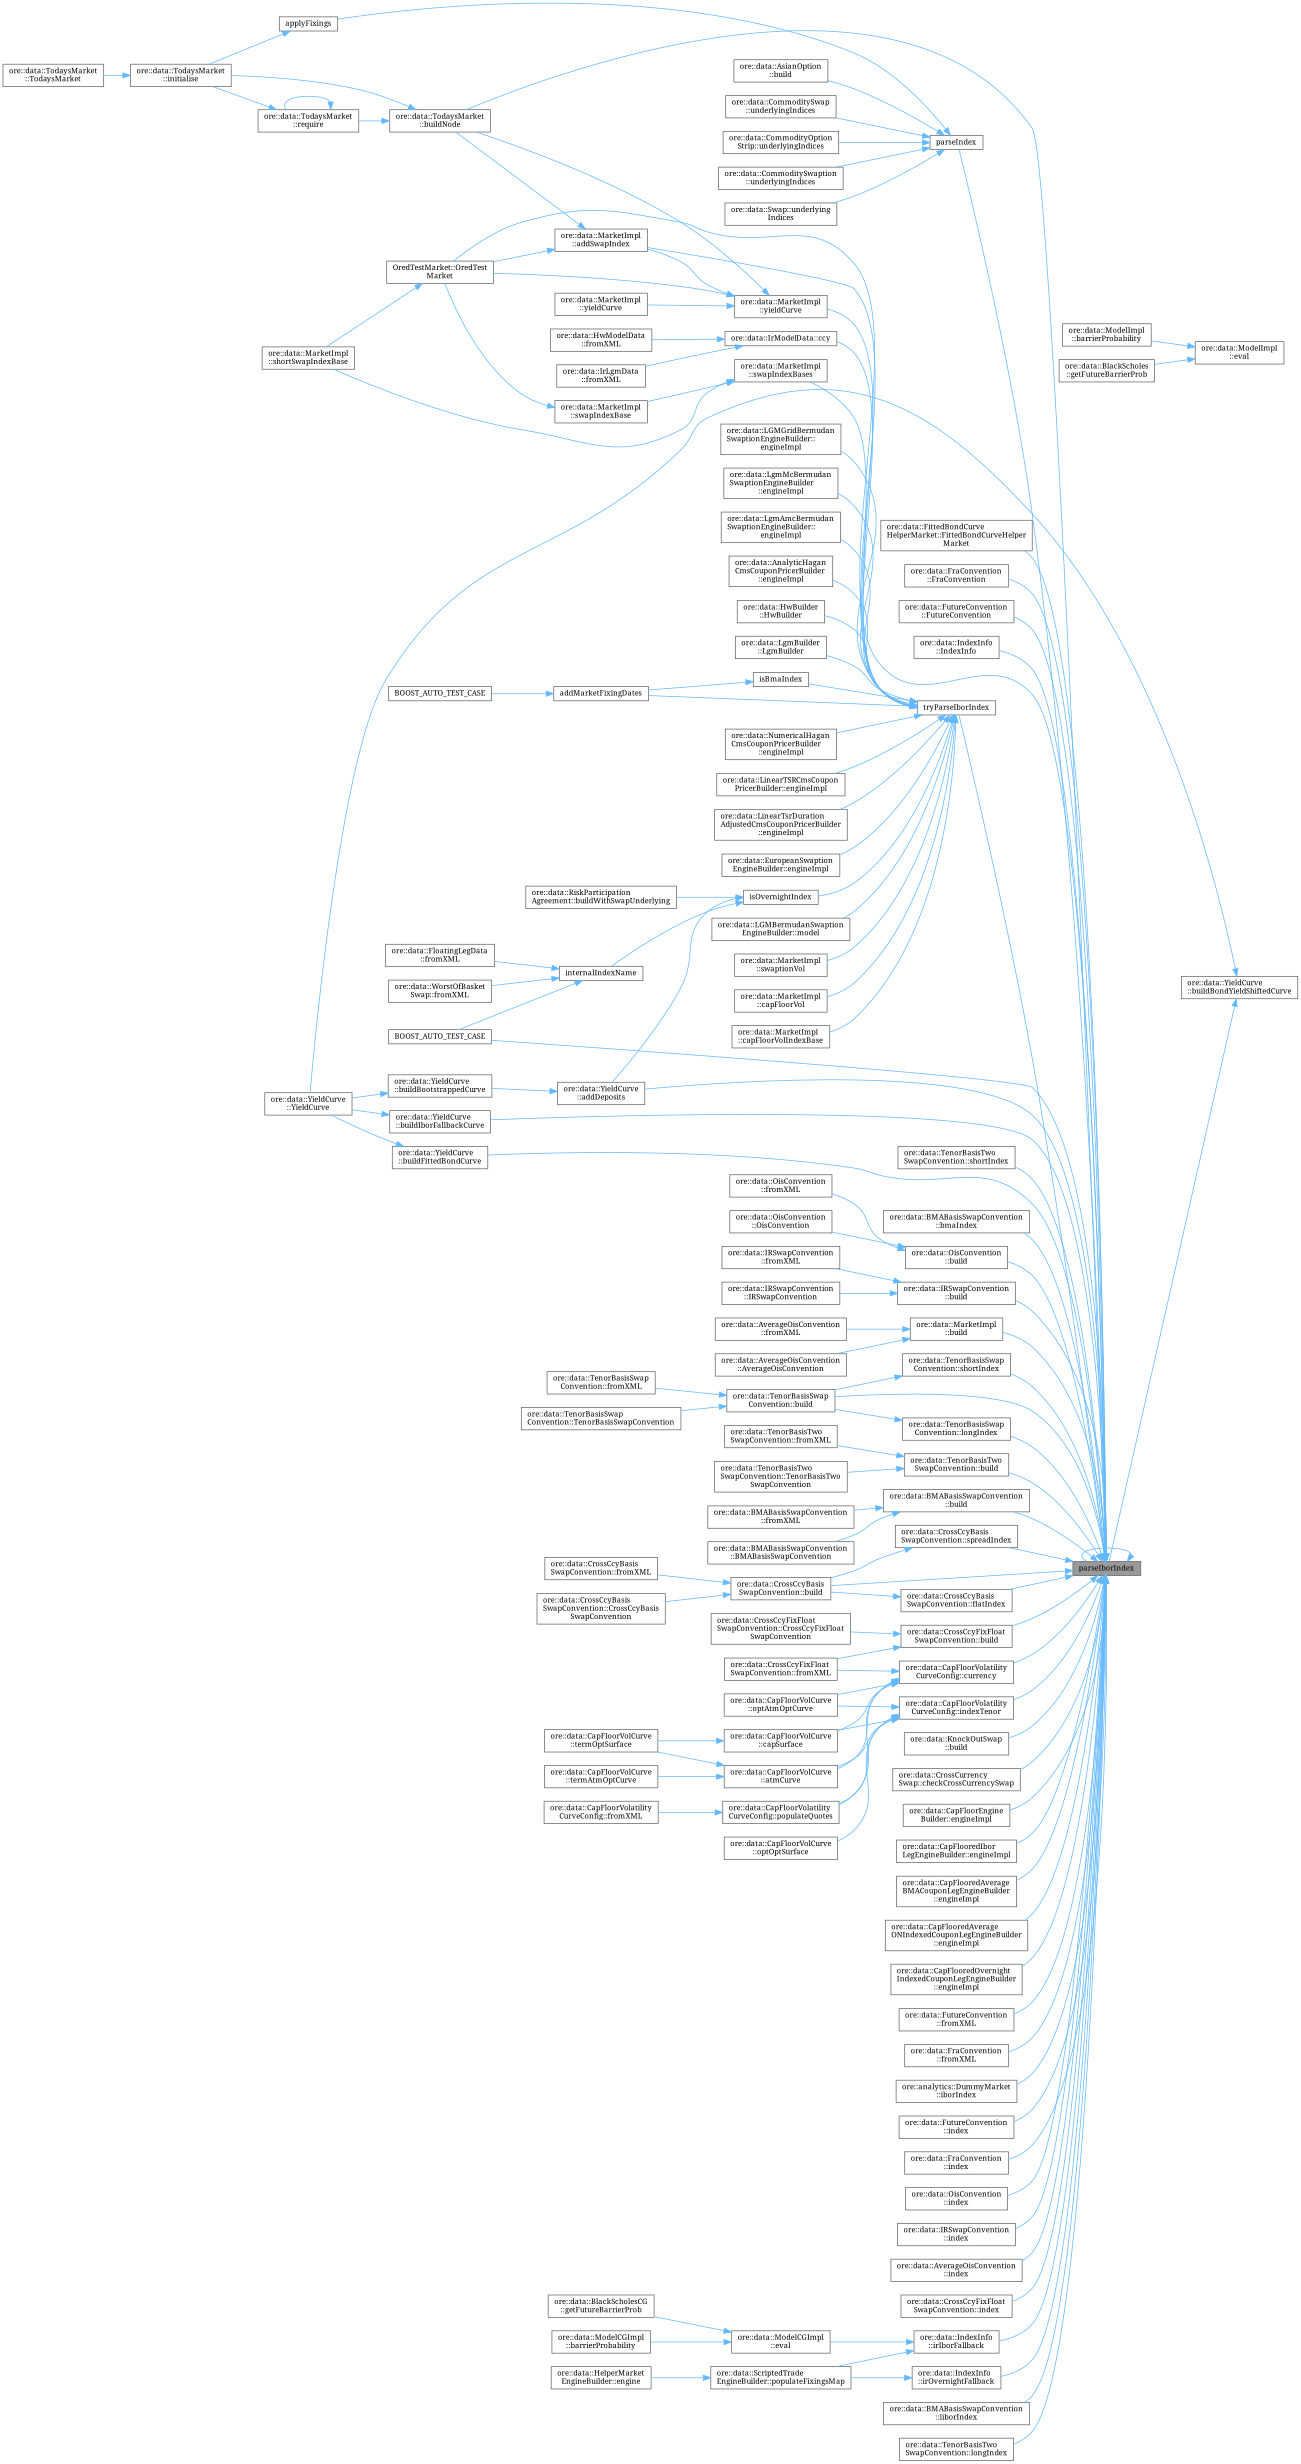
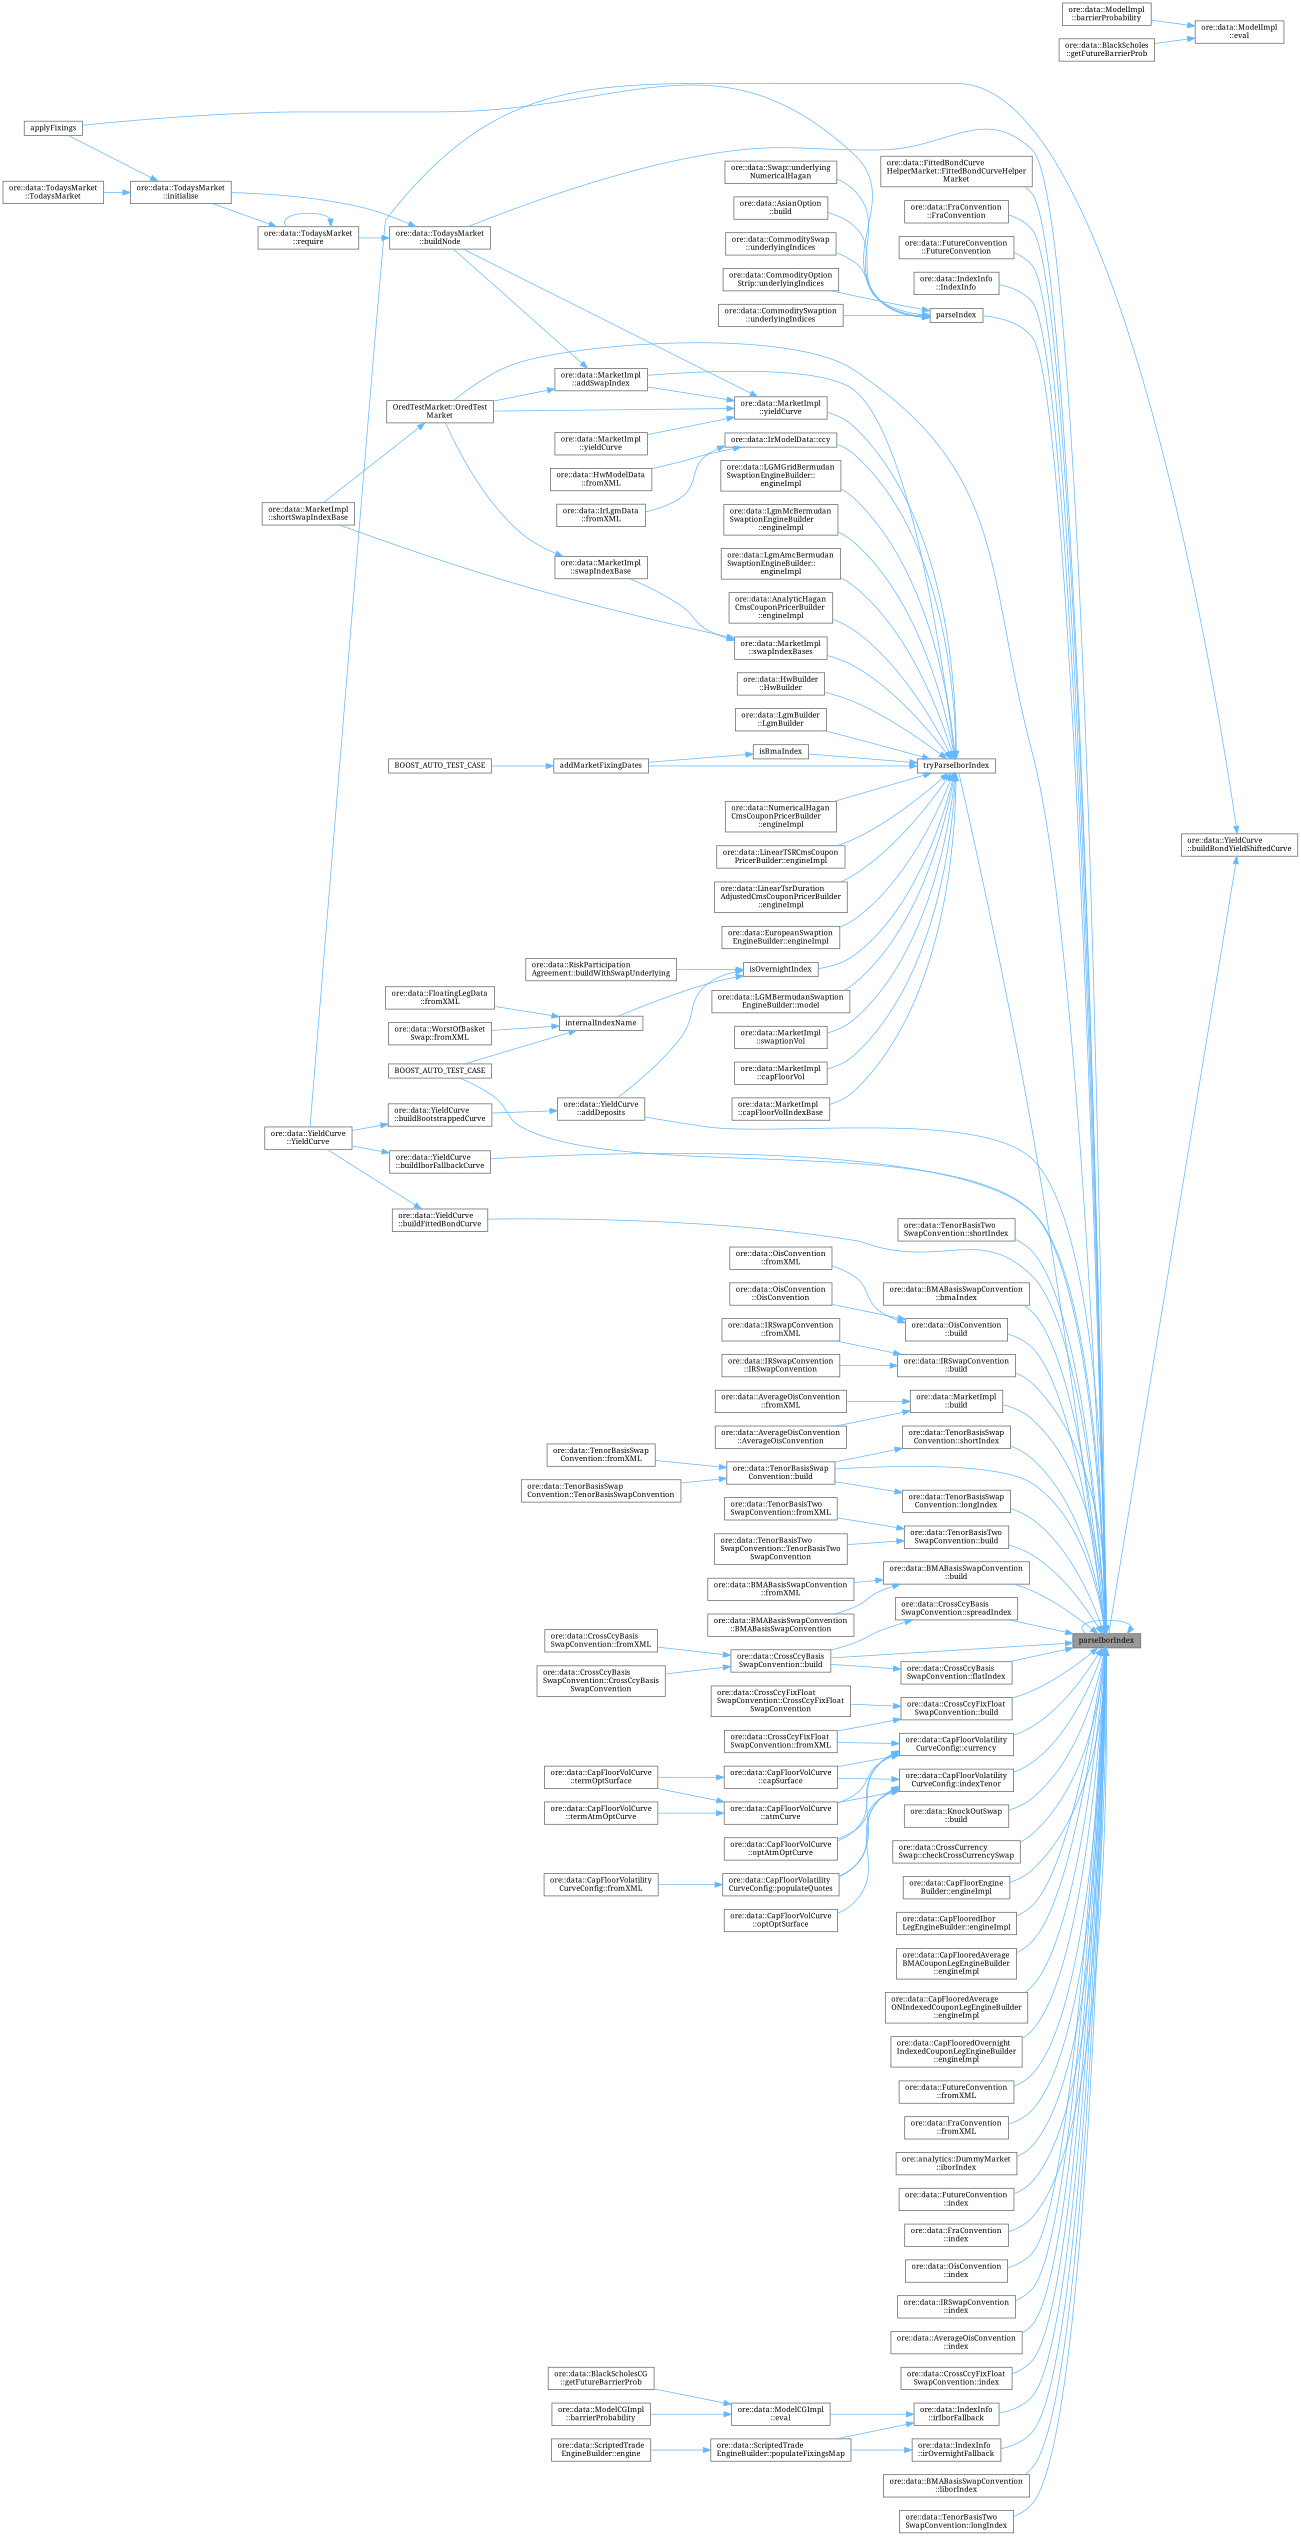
(246, 49) -> (110, 157)
(781, 214) -> (781, 172)
(601, 2378) -> (601, 2450)
